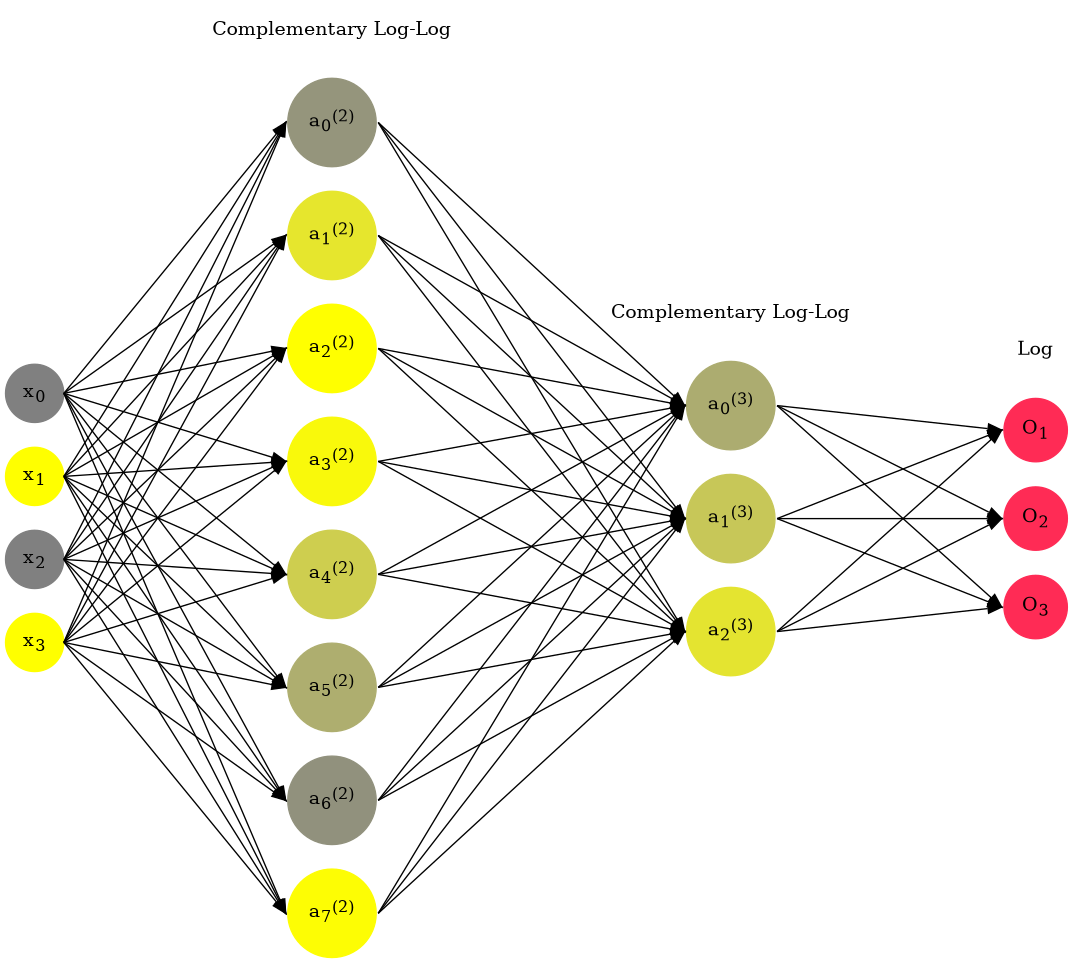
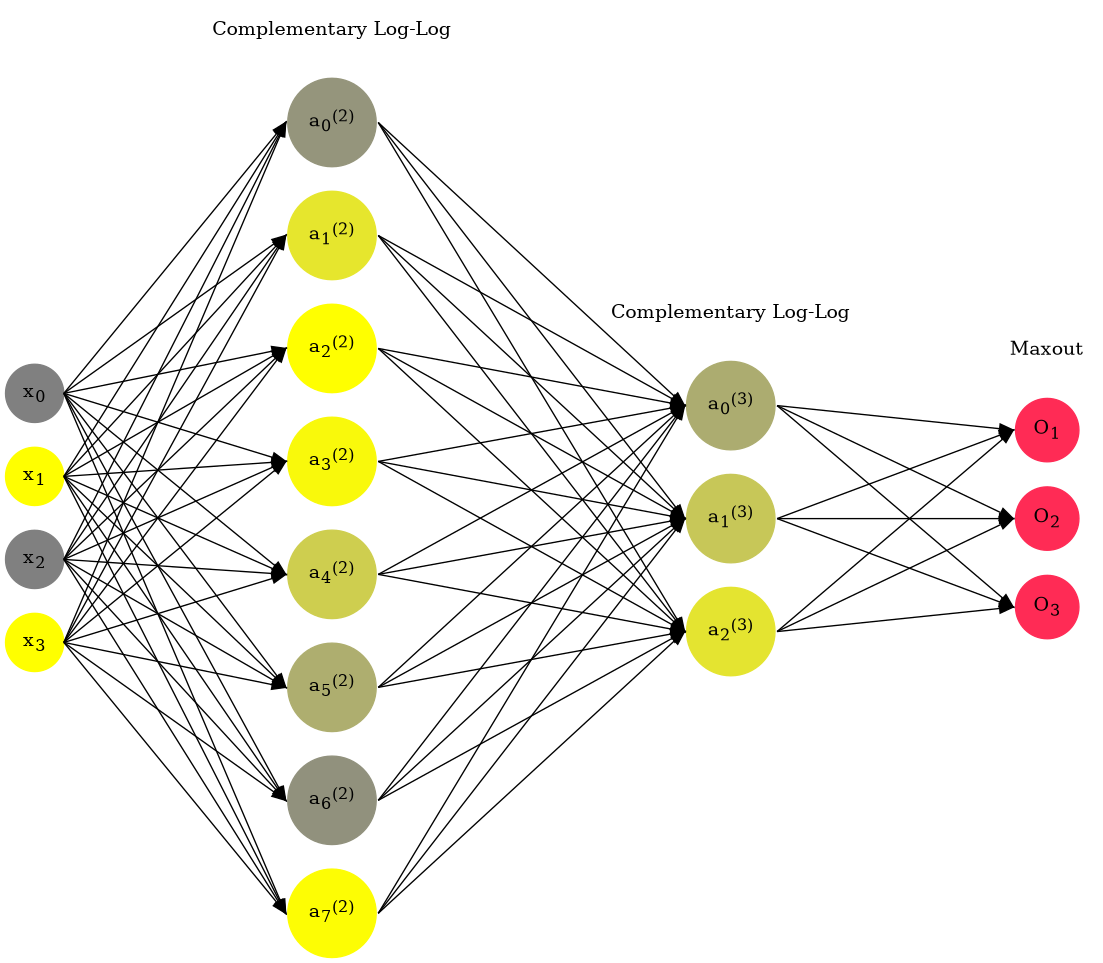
(1036, 350) -> (1047, 350)
